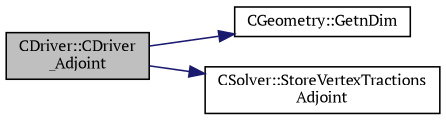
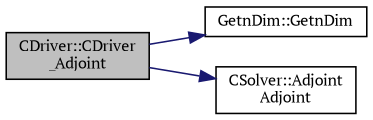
(322, 22) -> (286, 22)
(322, 90) -> (286, 90)
